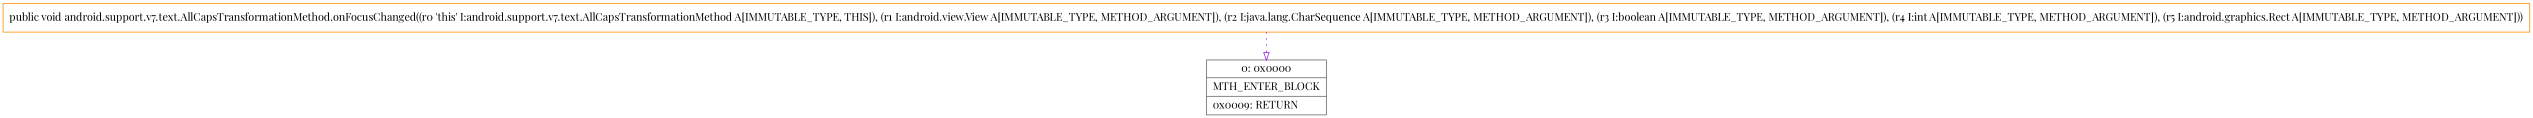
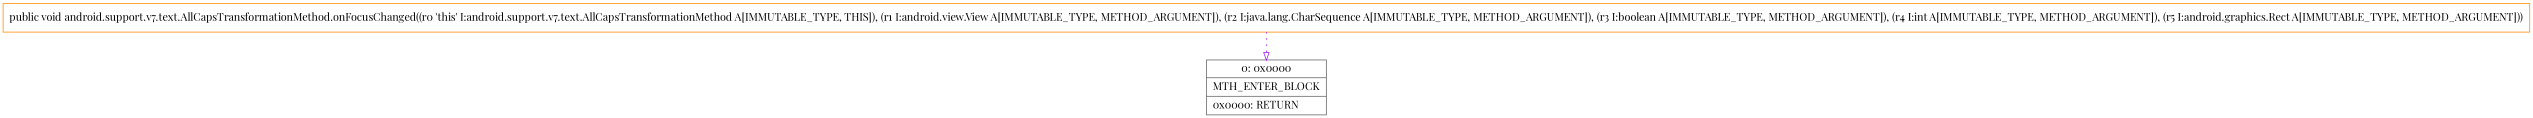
(1260, 105) -> (1260, 105)
